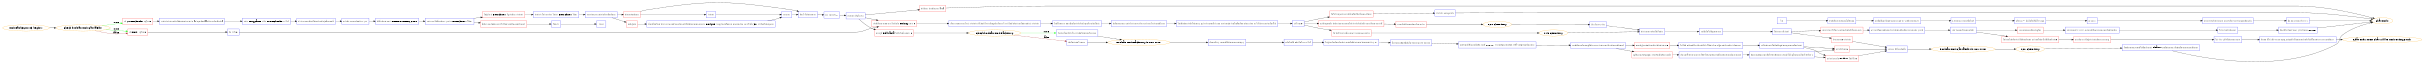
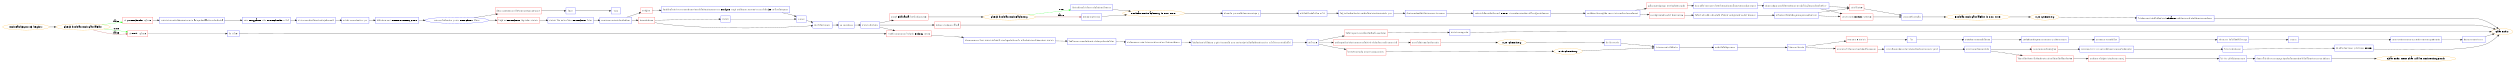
(450, 21) -> (457, 20)
(116, 22) -> (116, 21)
(1869, 44) -> (1886, 40)
